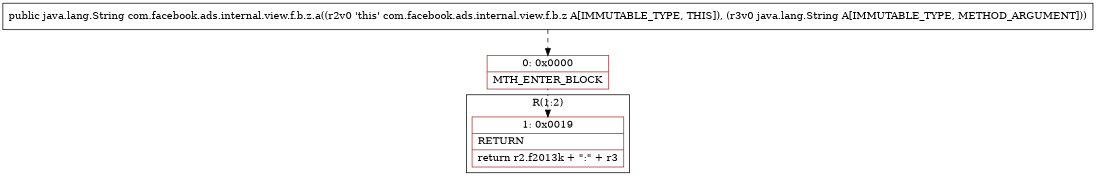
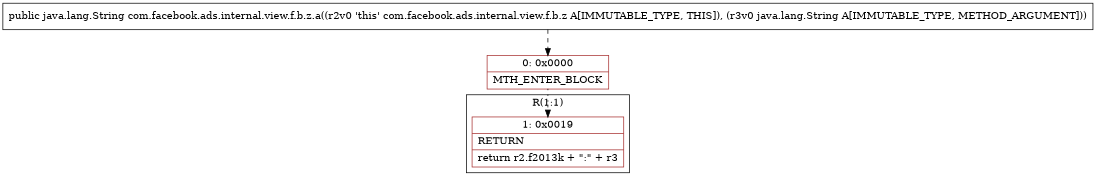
(548, 103) -> (548, 103)
